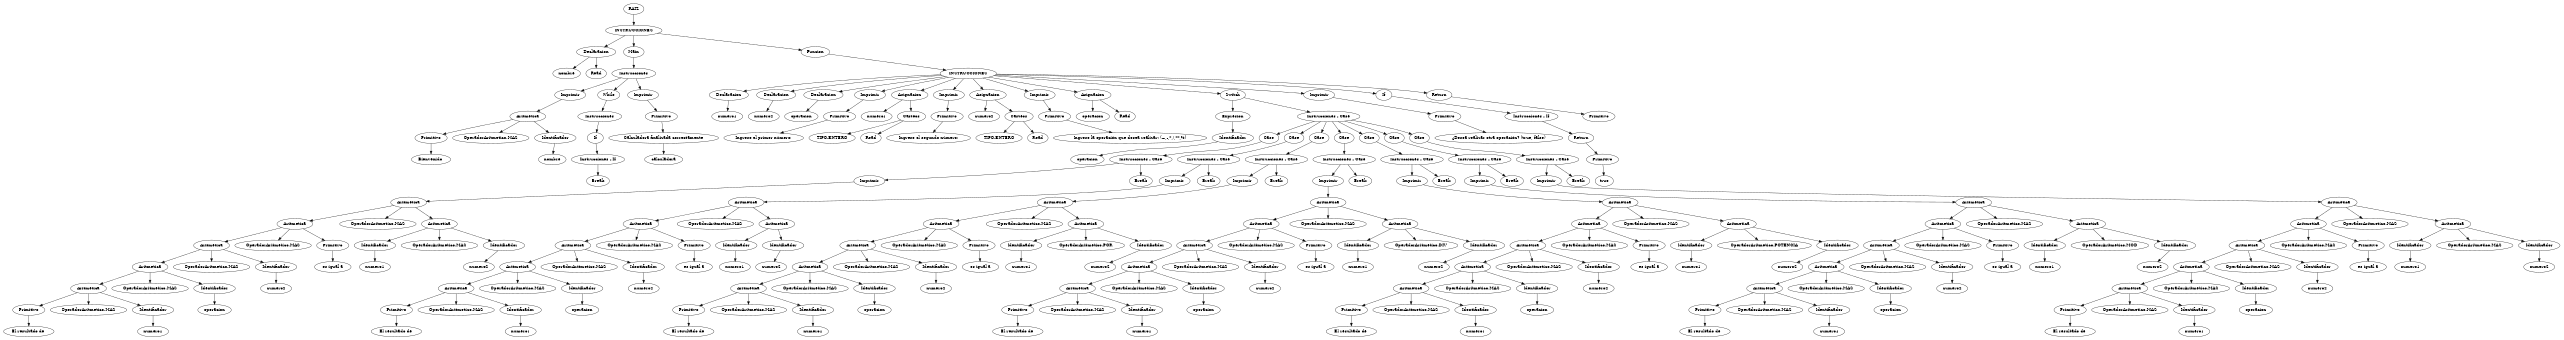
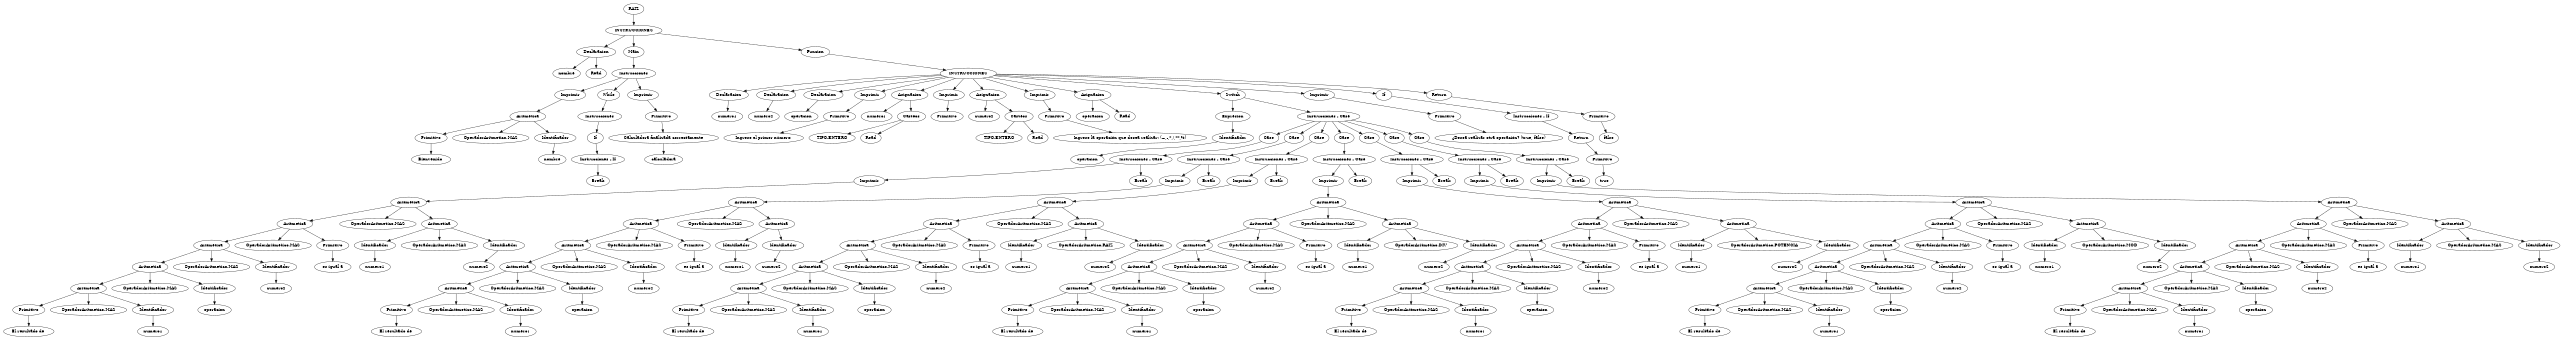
(929, 138) -> none
none -> (1609, 138)
(1086, 245) -> (1086, 245)
